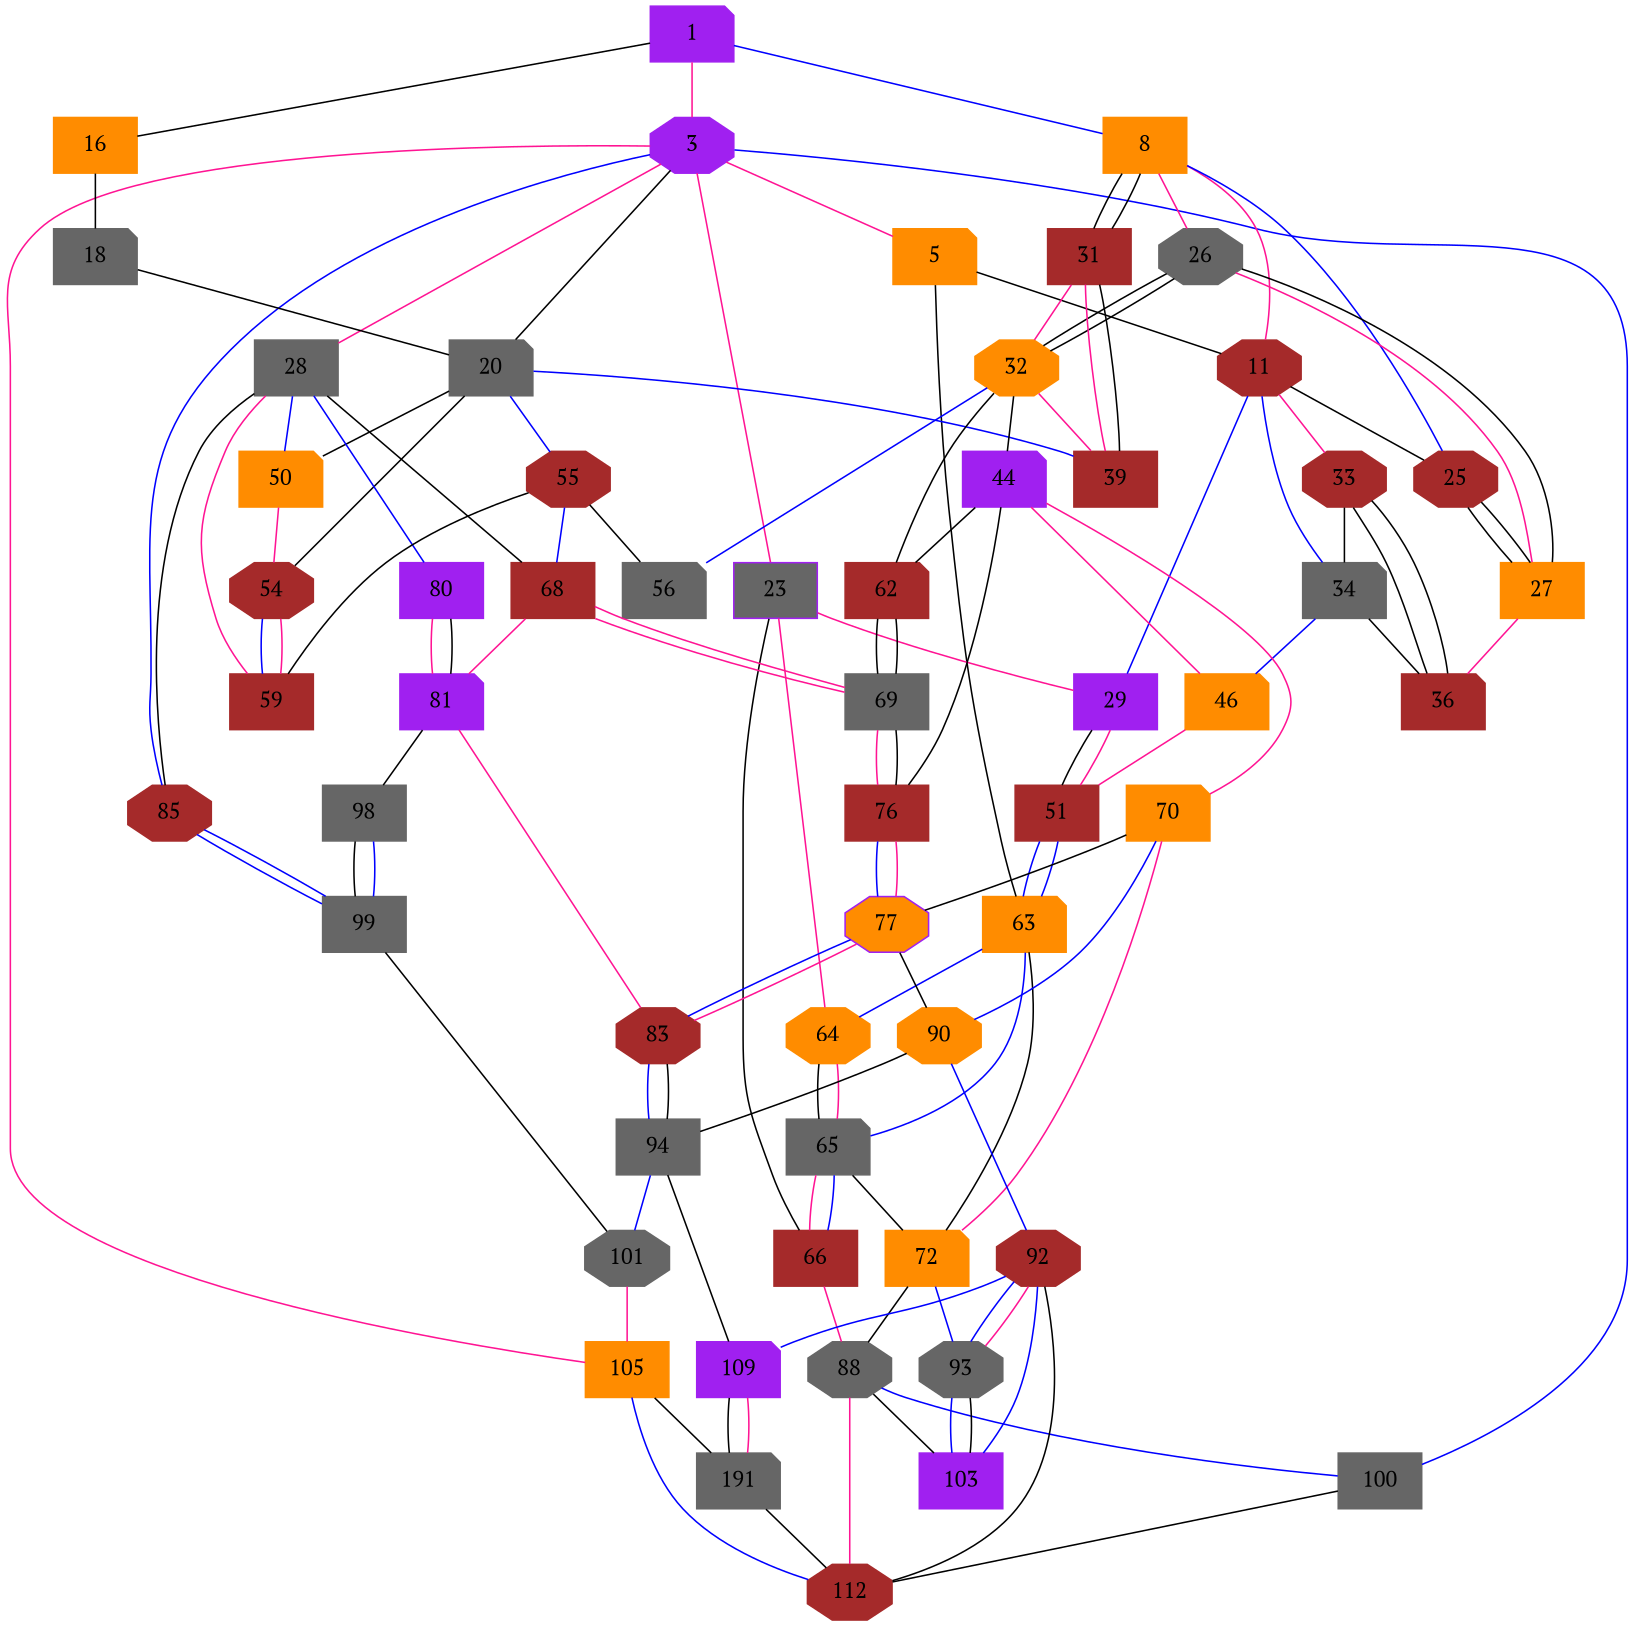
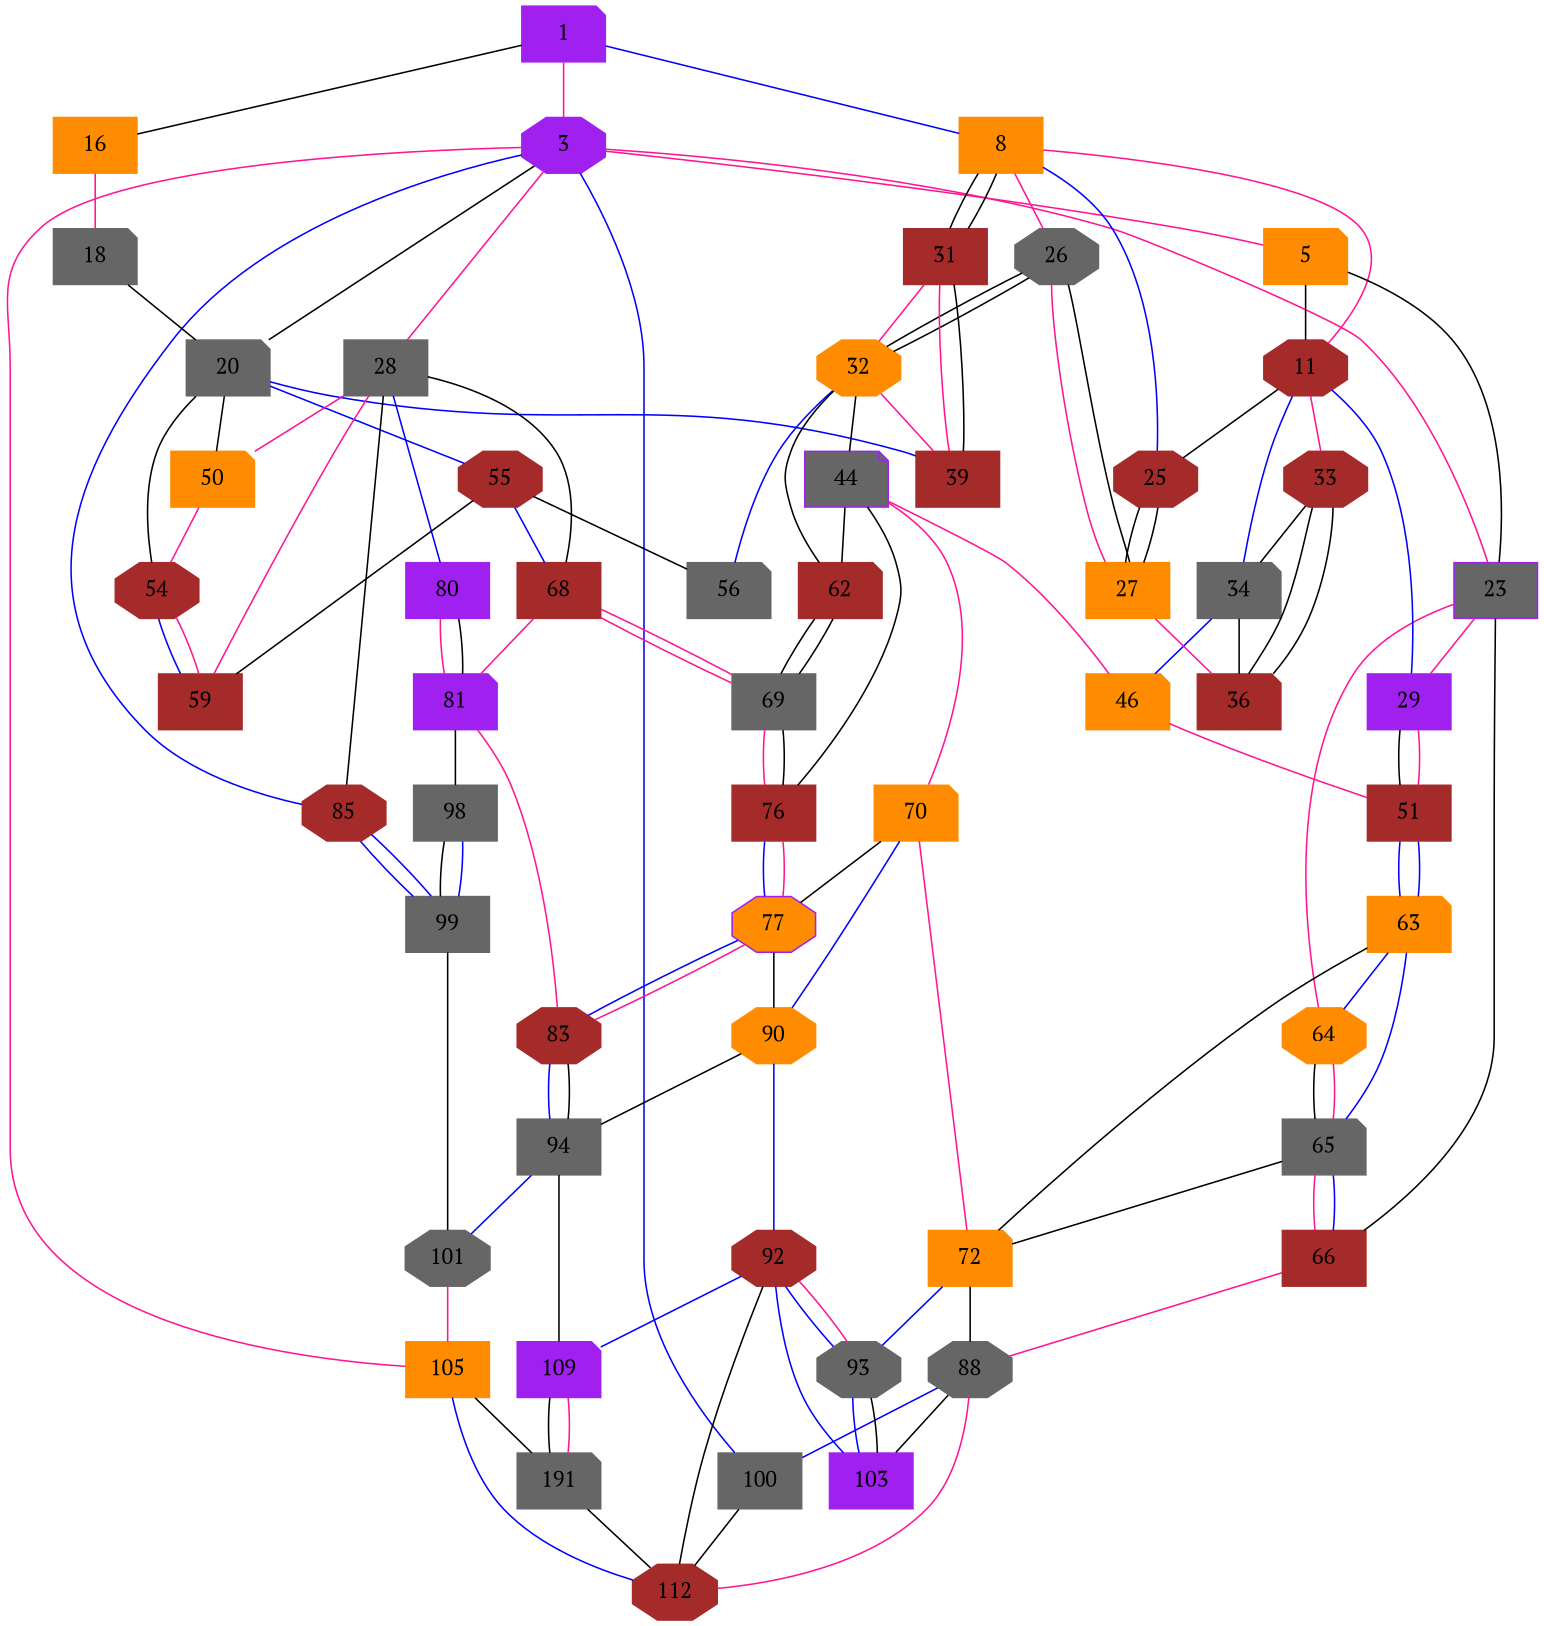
(95, 209) -> (95, 211)
(289, 424) -> (299, 423)
(1004, 479) -> (846, 479)
(958, 593) -> (1479, 386)
